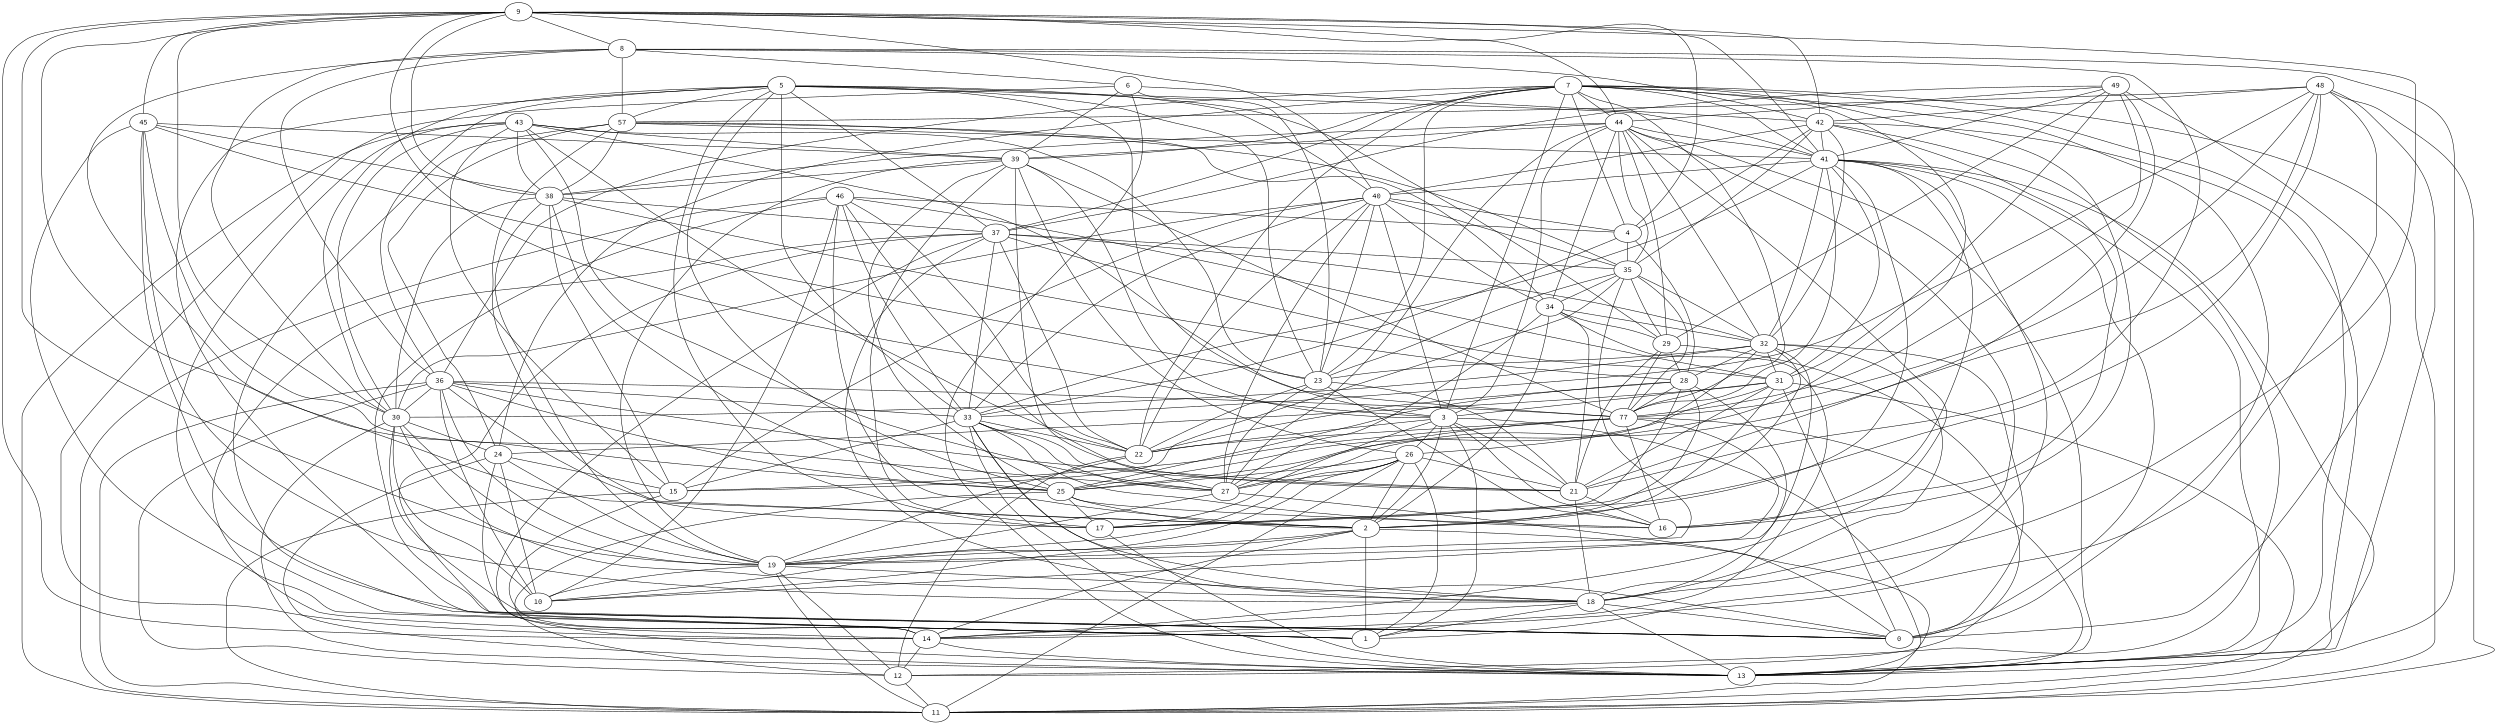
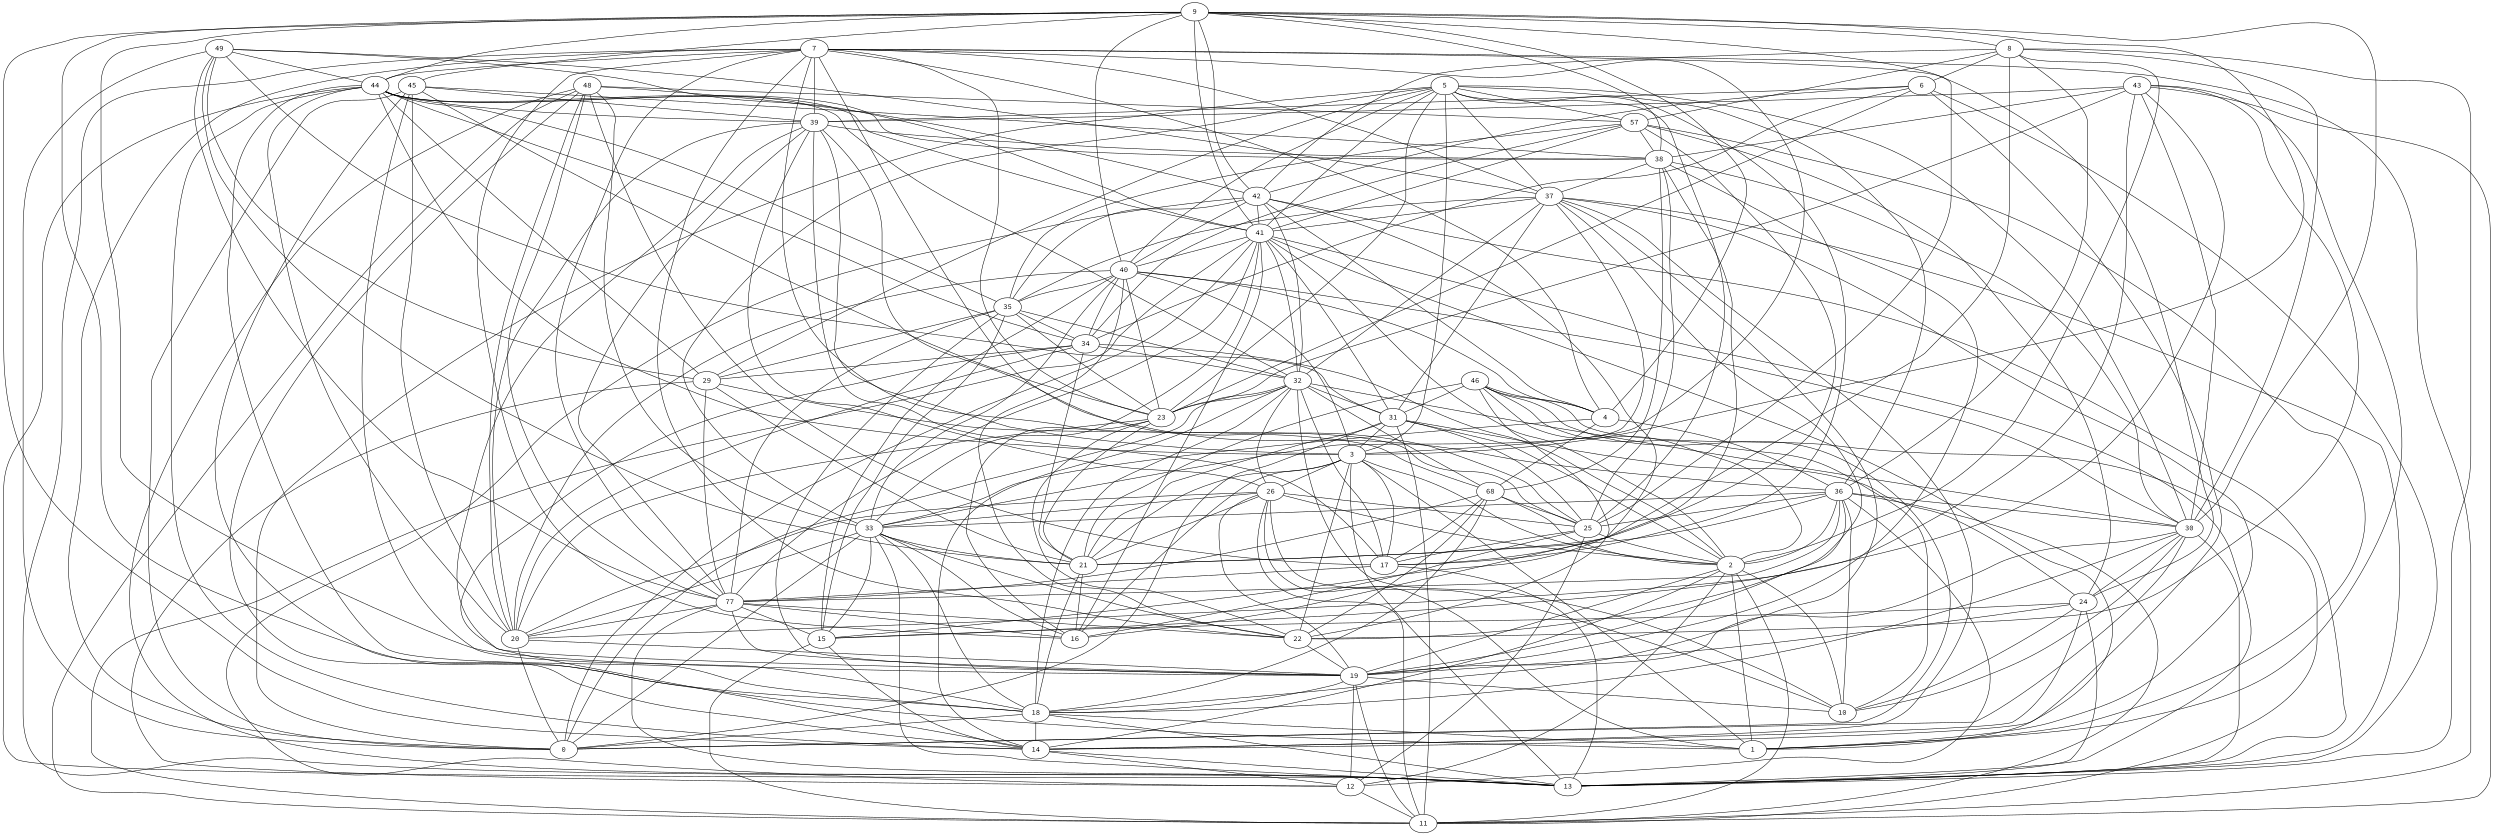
(1692, 99) -> (1405, 215)
none -> (1499, 195)
(1628, 252) -> (1737, 445)
(1106, 272) -> (1120, 580)
(892, 313) -> (1070, 510)
(1684, 381) -> (1490, 491)
(1225, 491) -> (515, 639)
none -> (958, 529)
(974, 533) -> (1568, 720)
